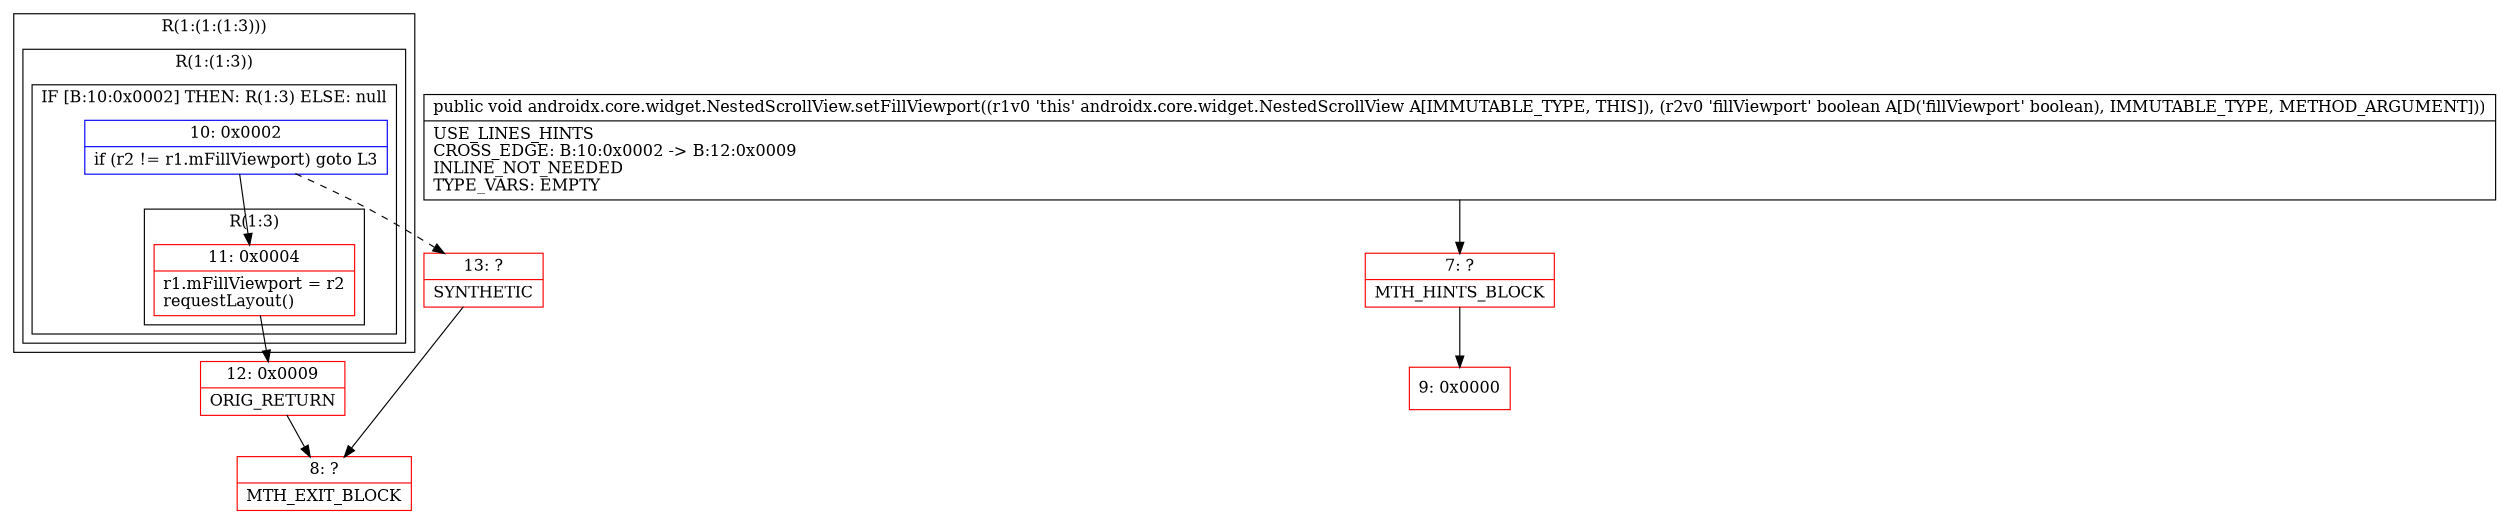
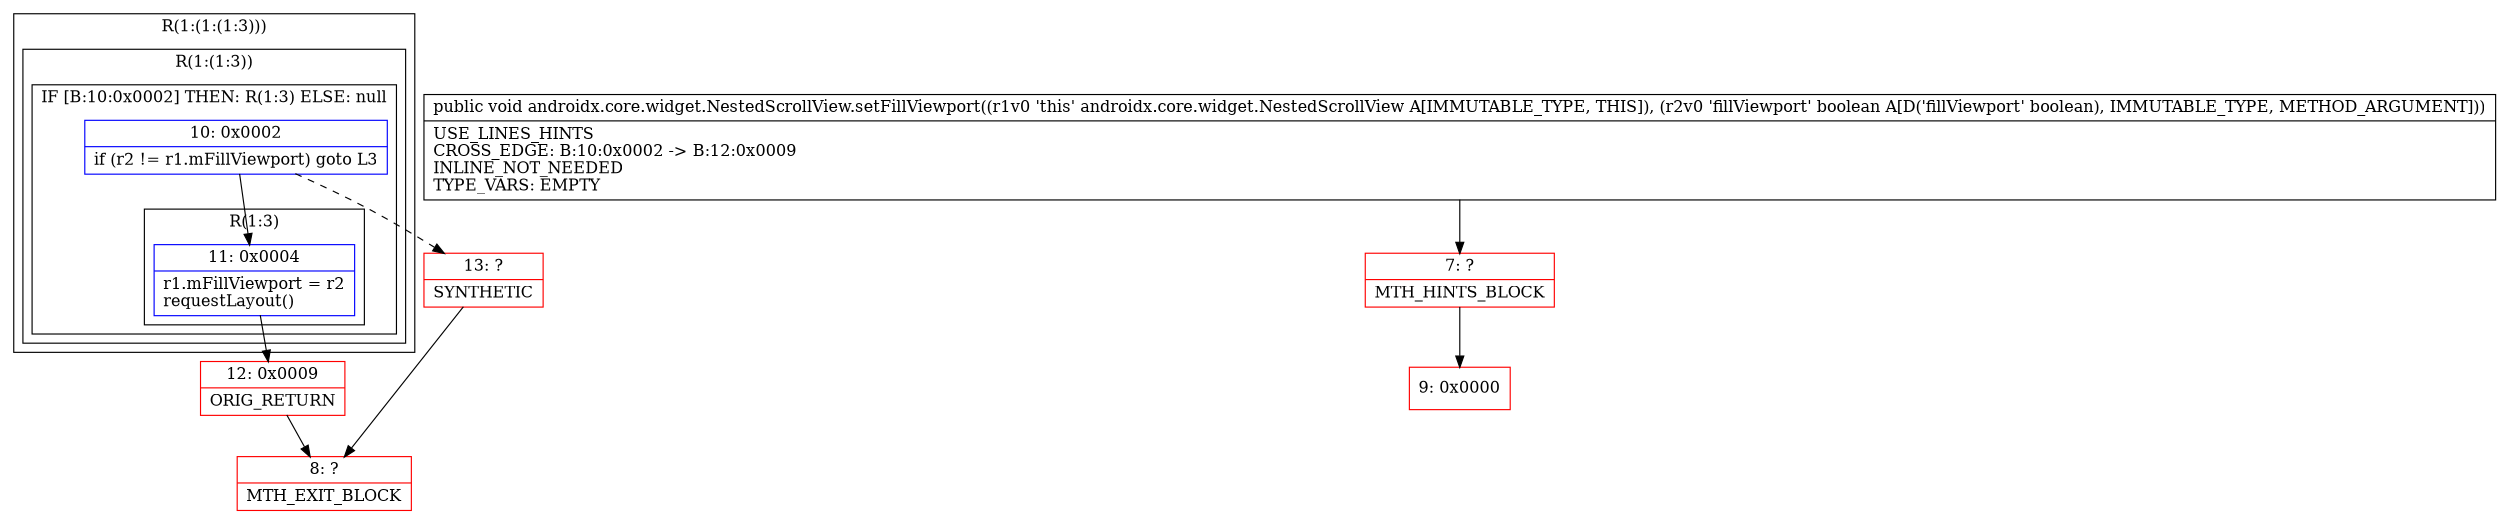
(254, 280) -> (254, 280)
